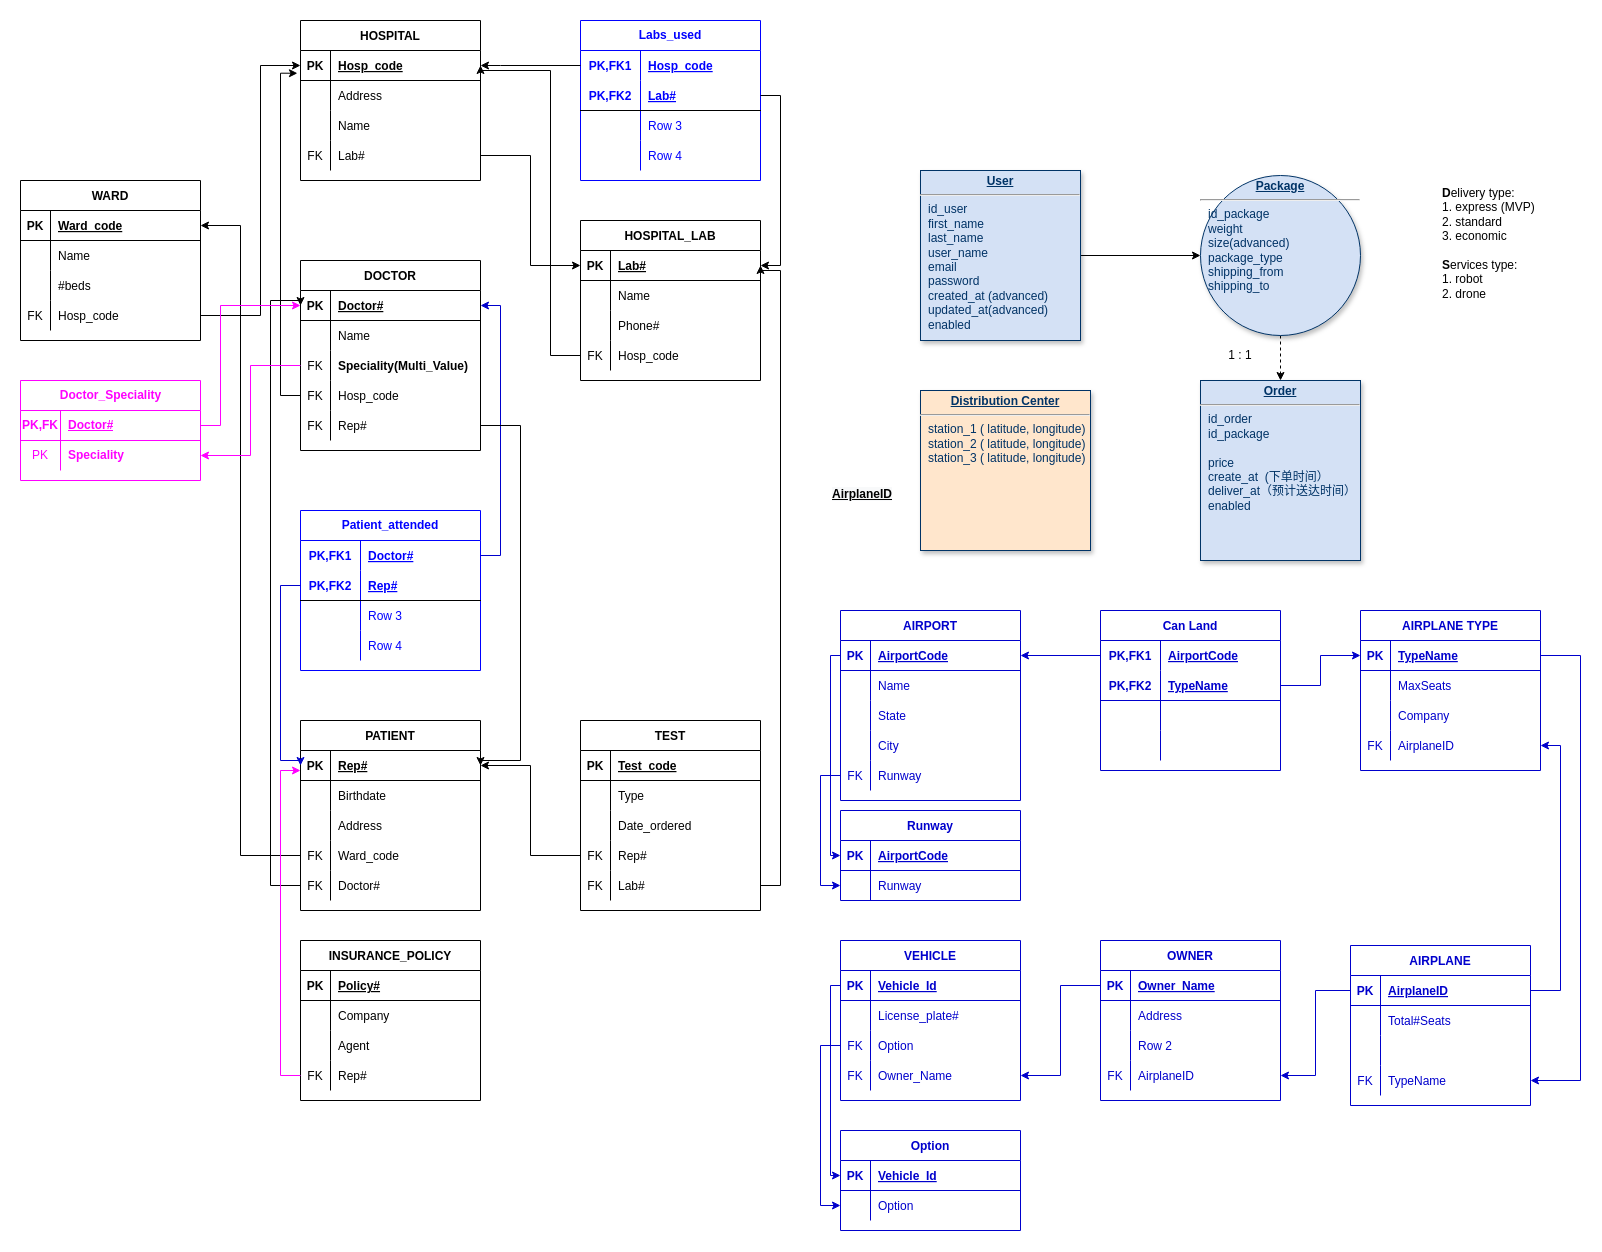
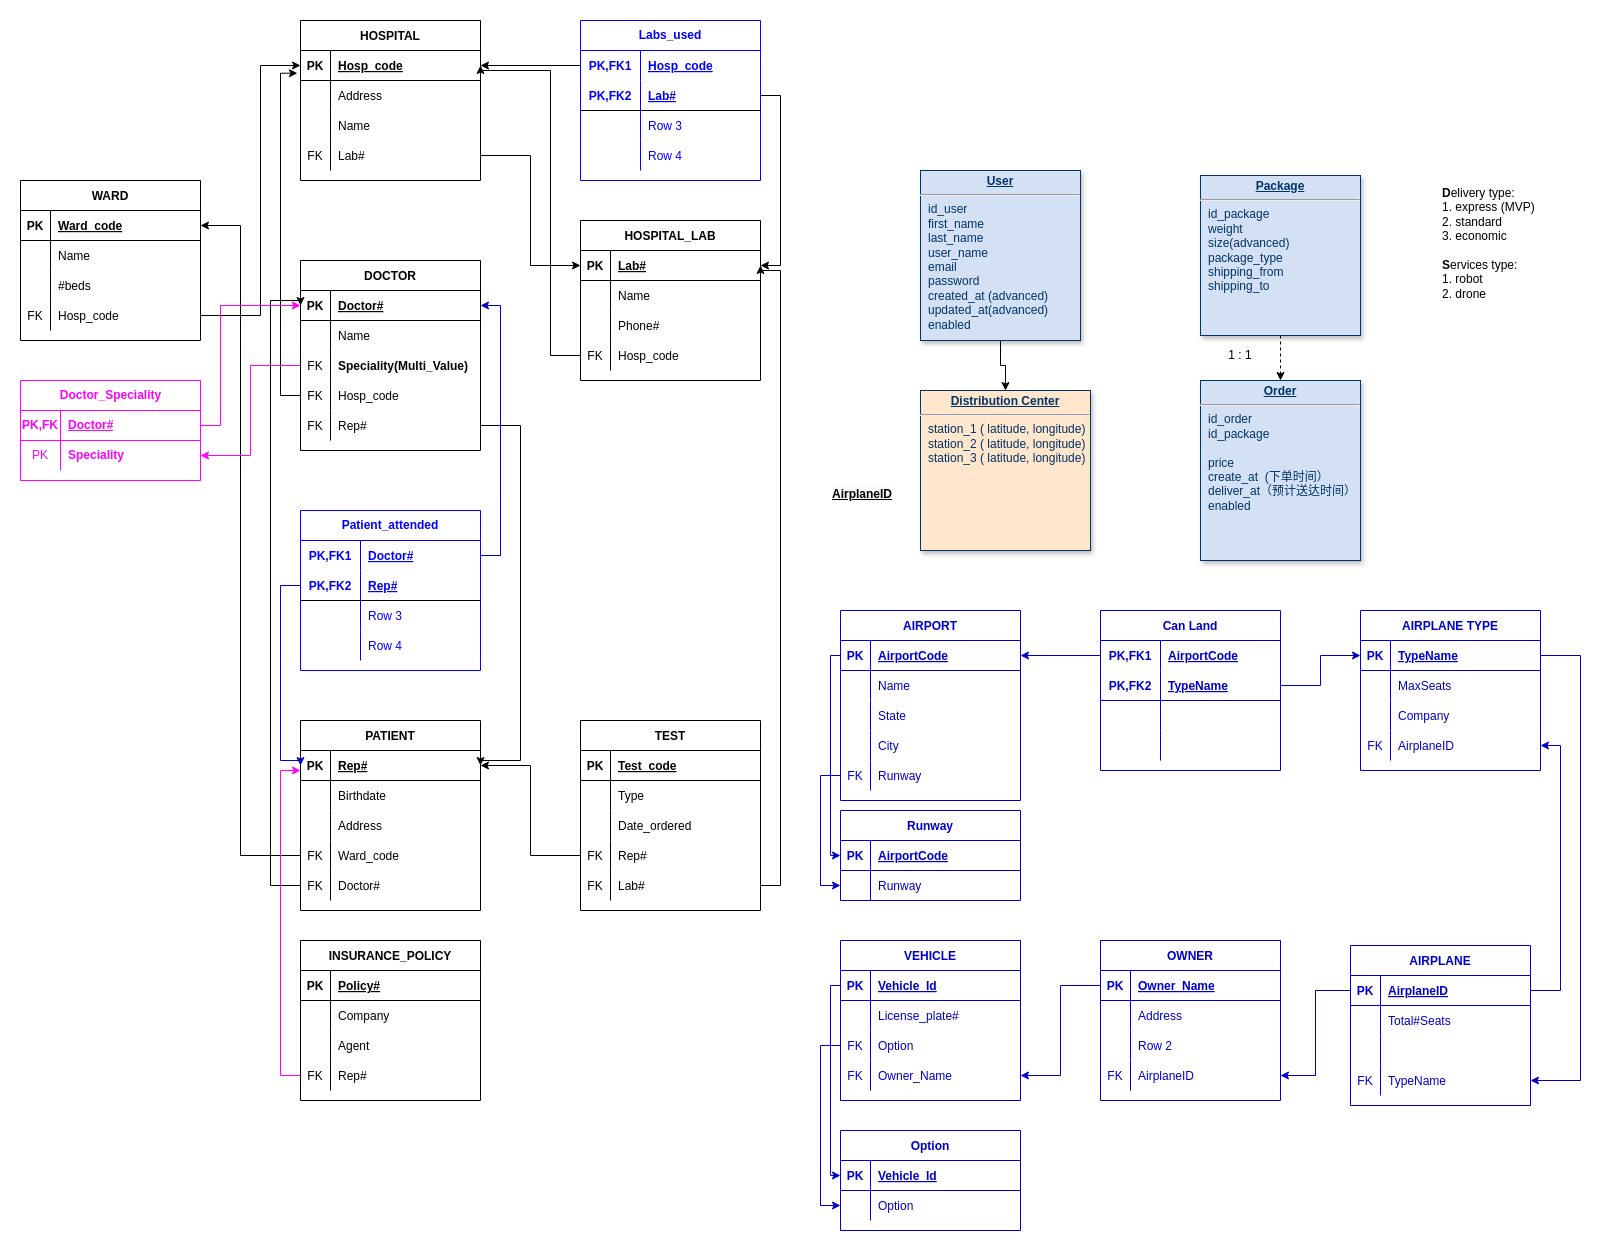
(1137, 256) -> (1001, 365)
(1281, 256) -> (1281, 256)
